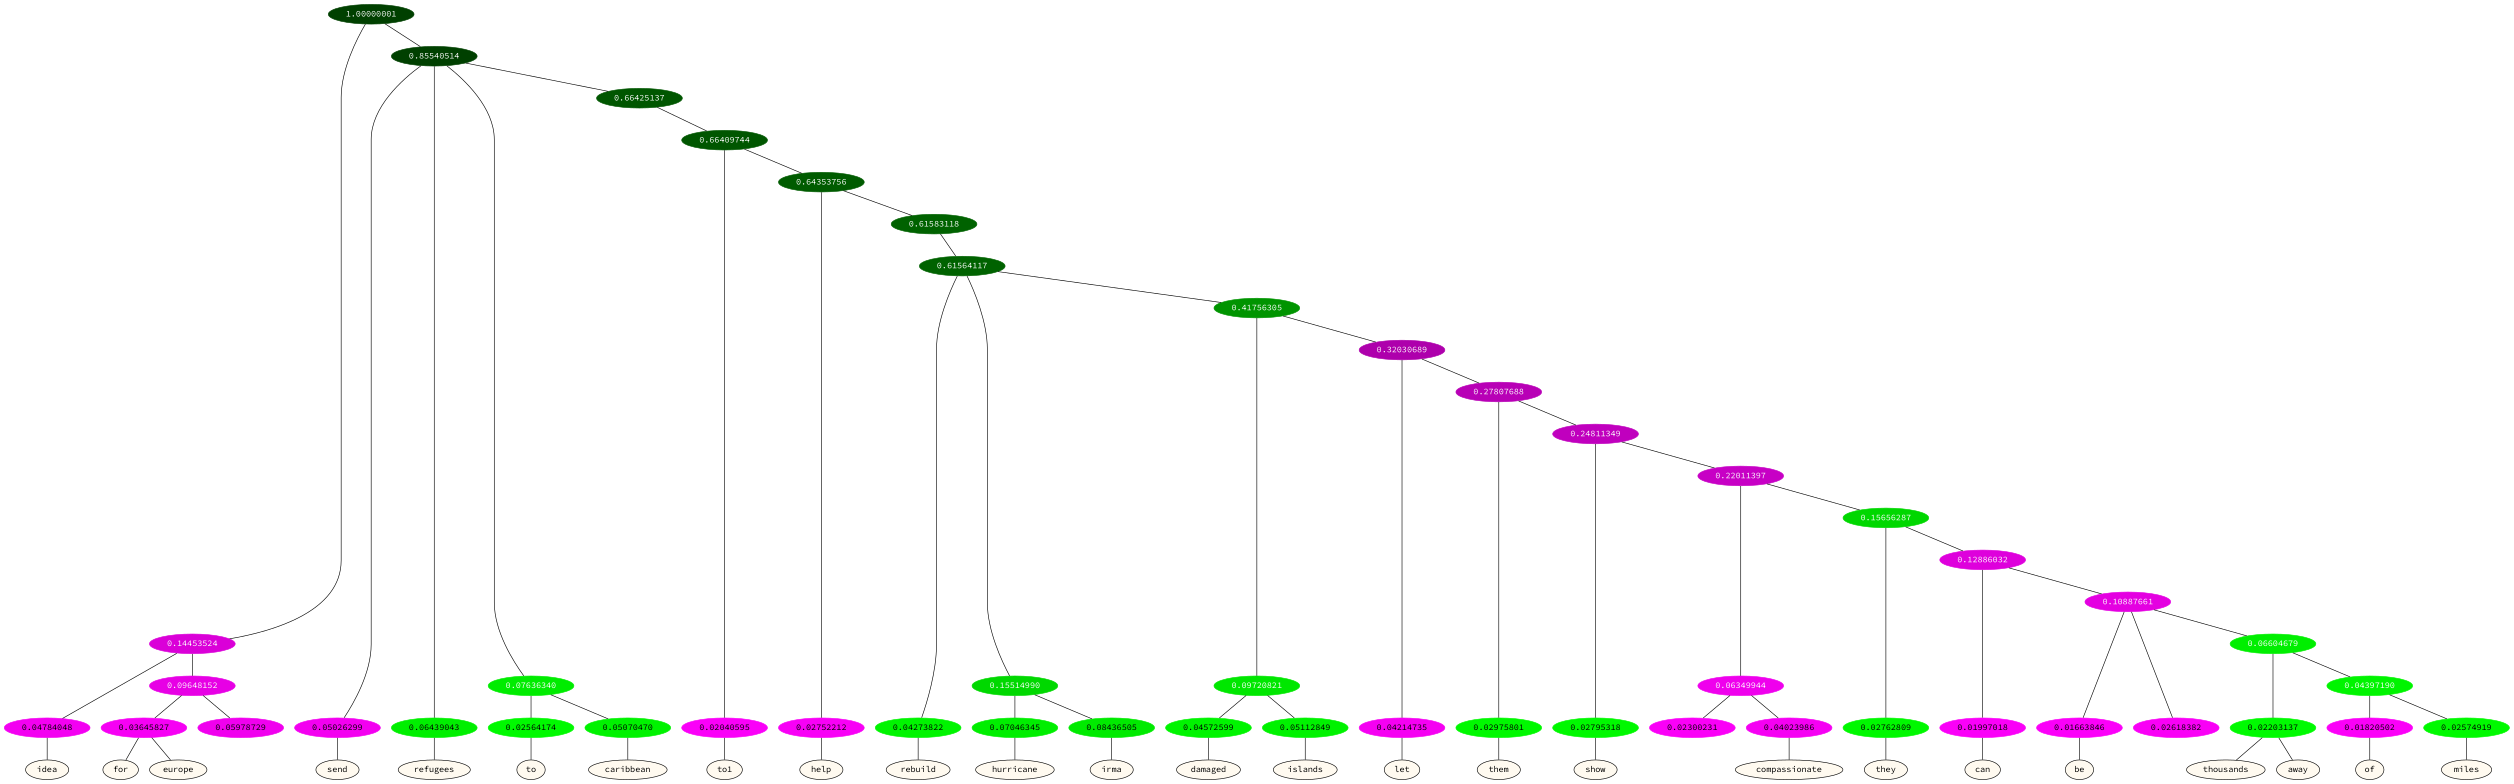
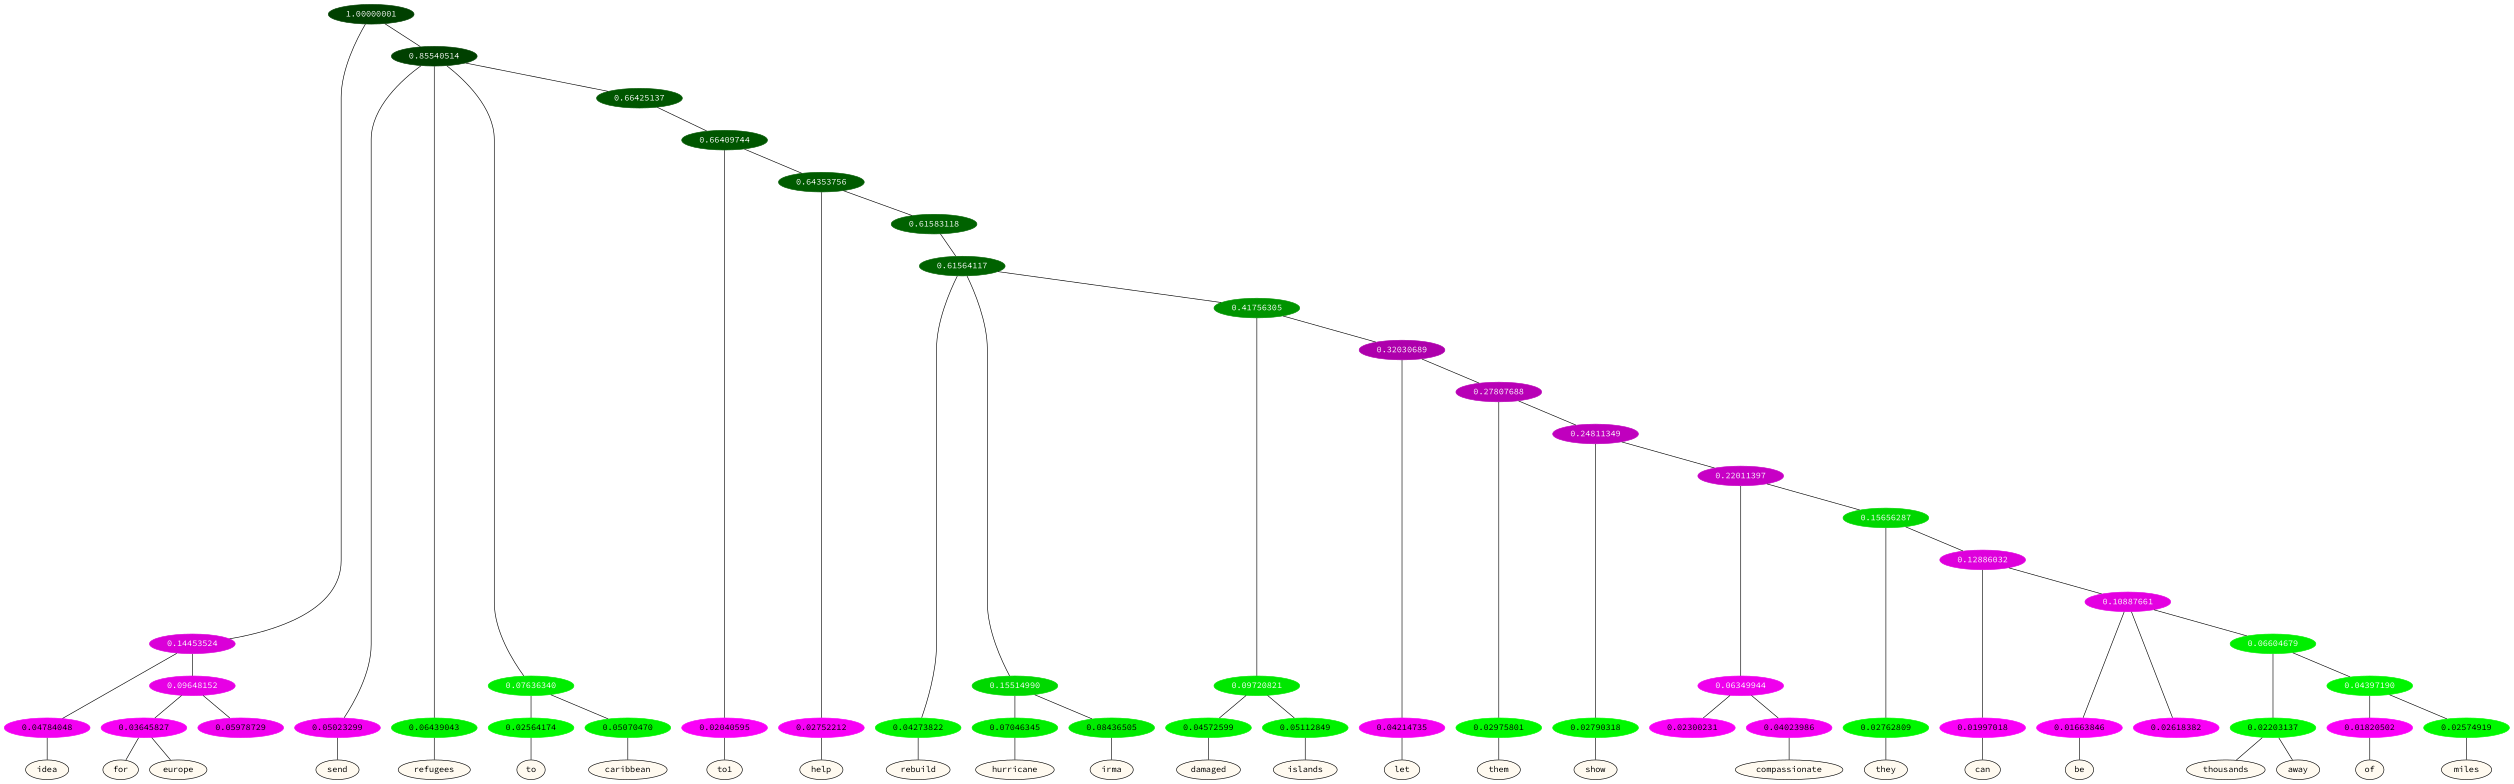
(337, 728) -> (337, 728)
(1596, 728) -> (1596, 728)
